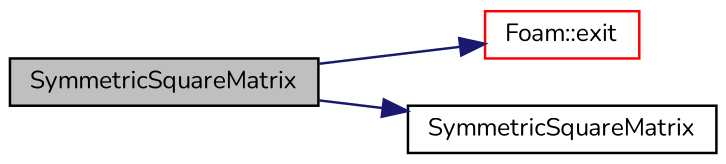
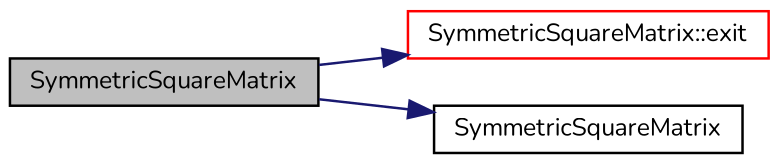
(562, 35) -> (588, 35)
